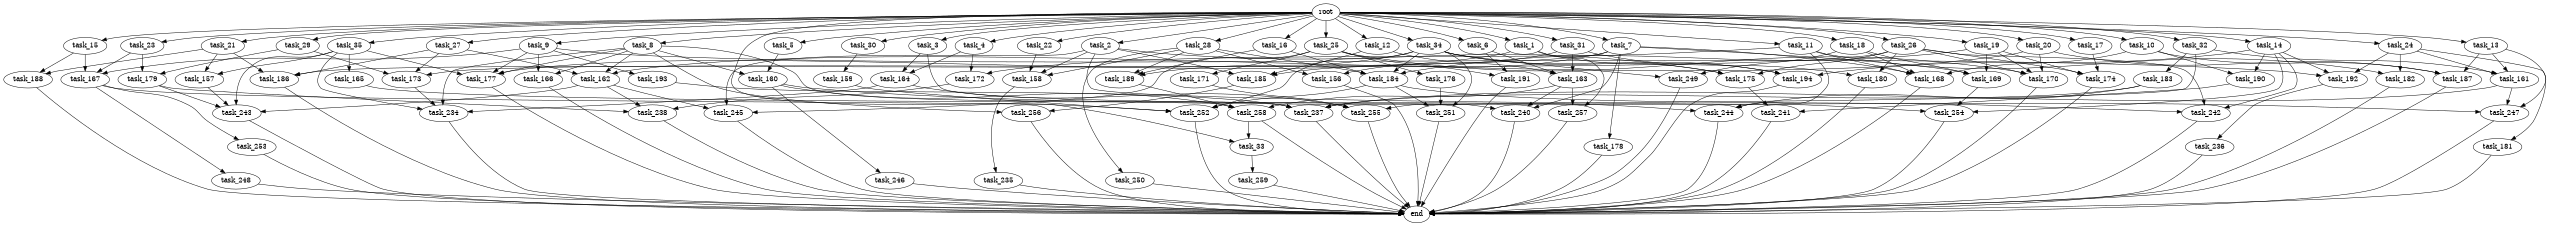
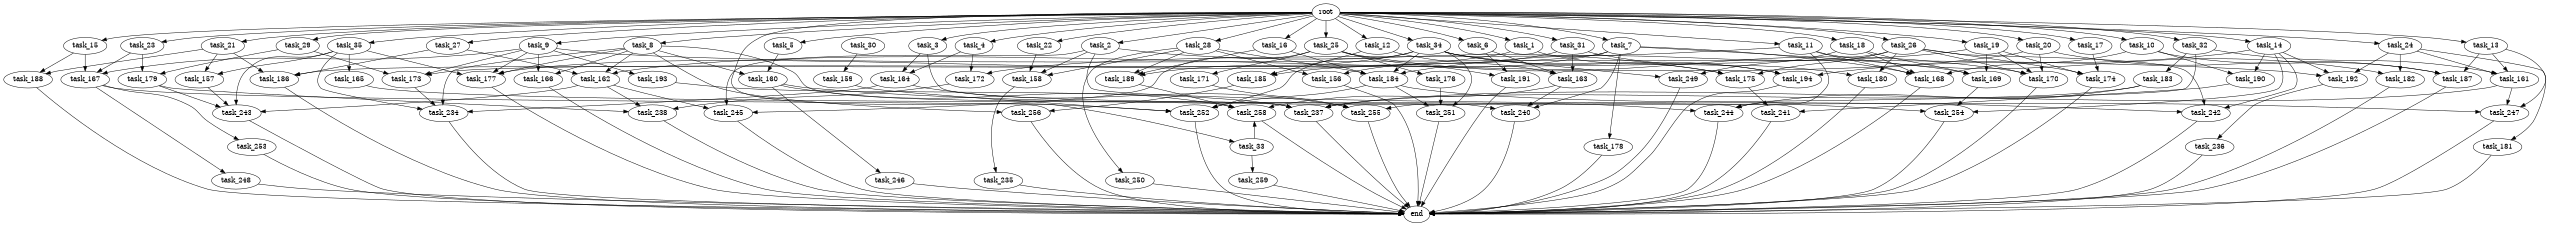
(992, 28) -> none
(1173, 60) -> none
(429, 61) -> (476, 62)
(1573, 113) -> none
(1248, 128) -> (1255, 132)
